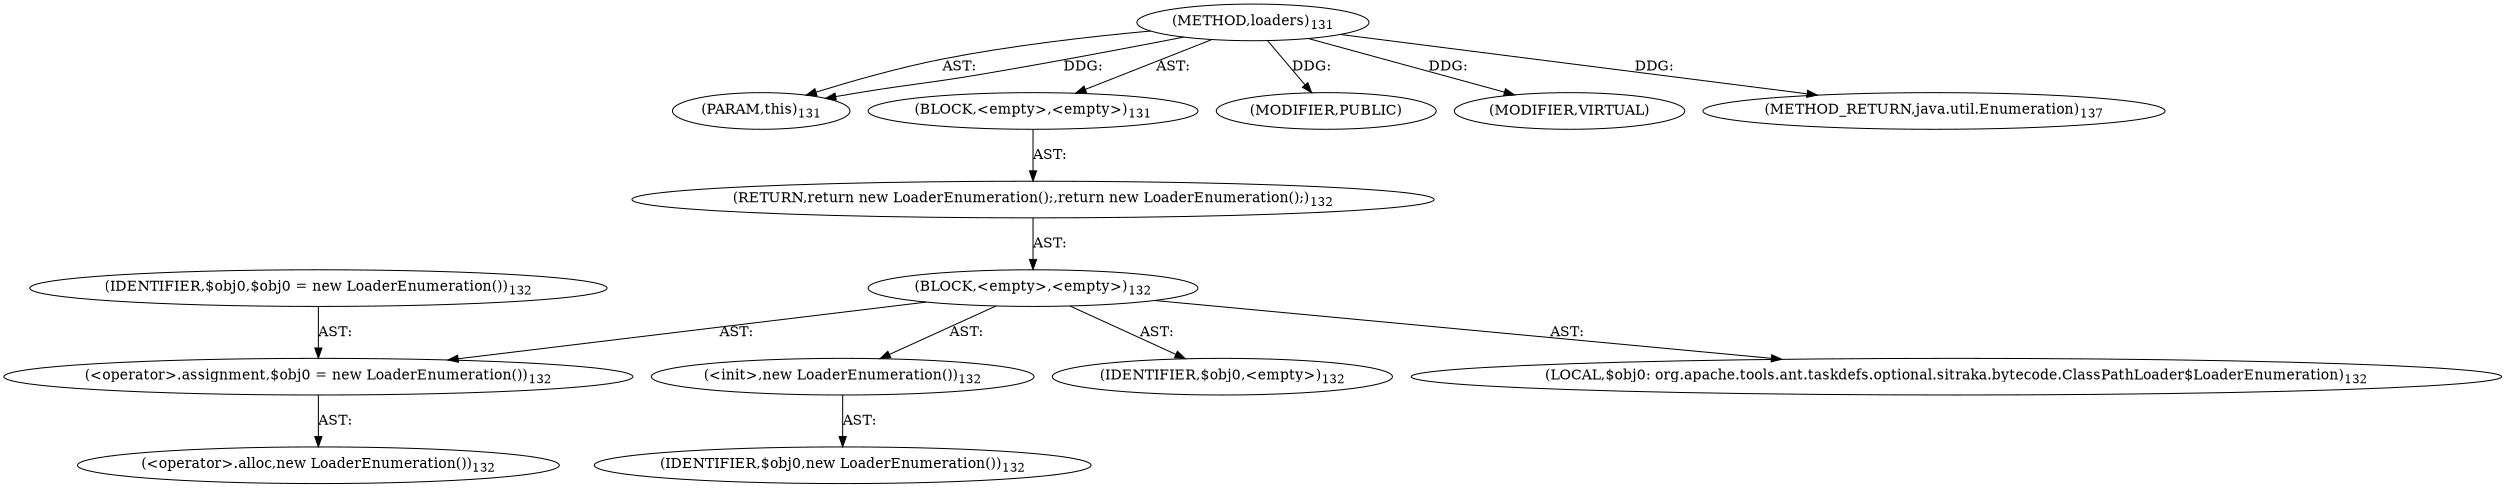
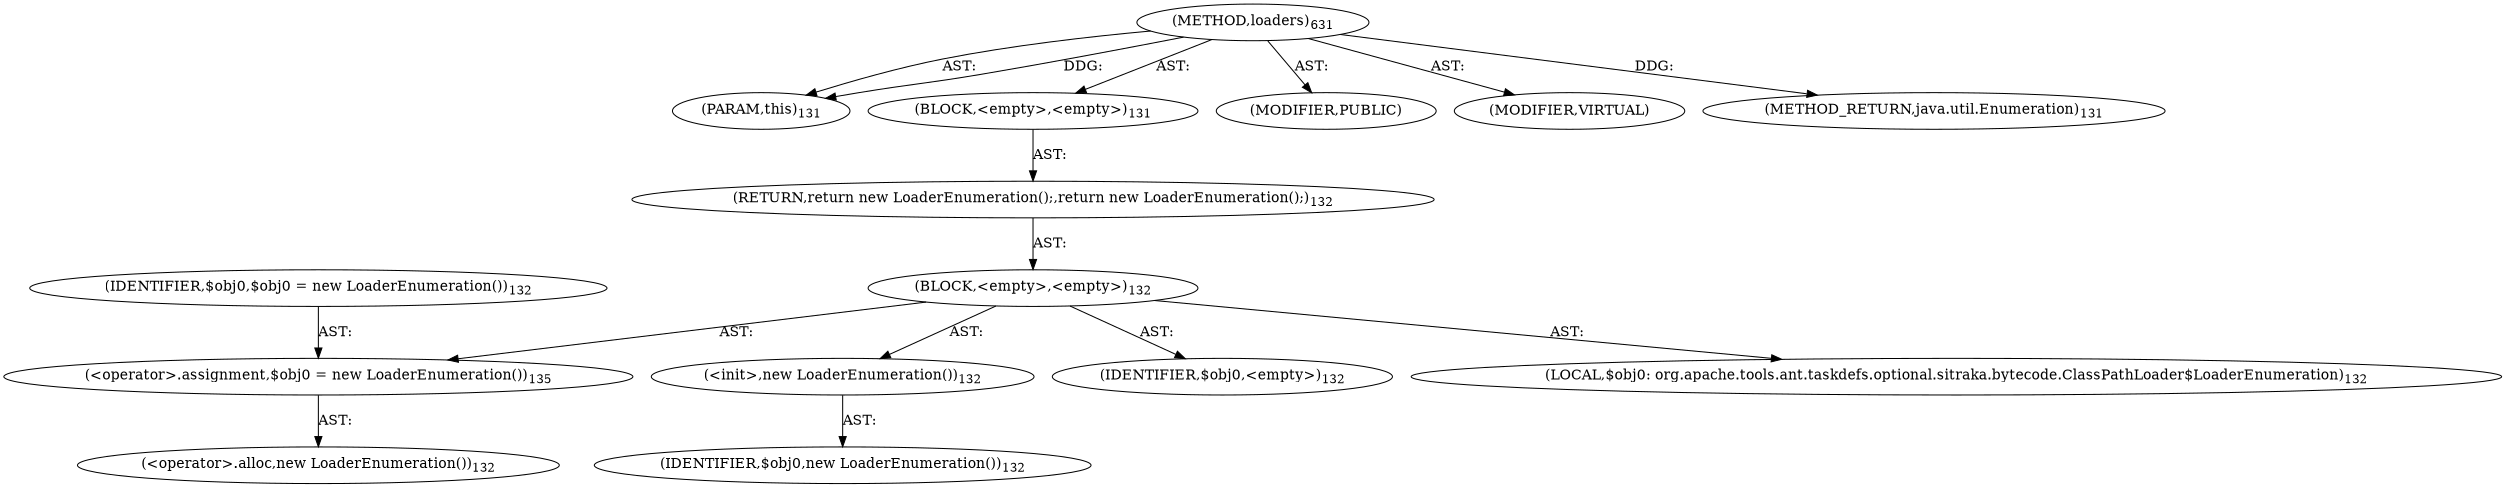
(1322, 21) -> (1322, 21)
(1314, 67) -> (1314, 67)
(1450, 67) -> (1450, 67)
(2092, 109) -> (2092, 109)
(540, 375) -> (540, 375)
